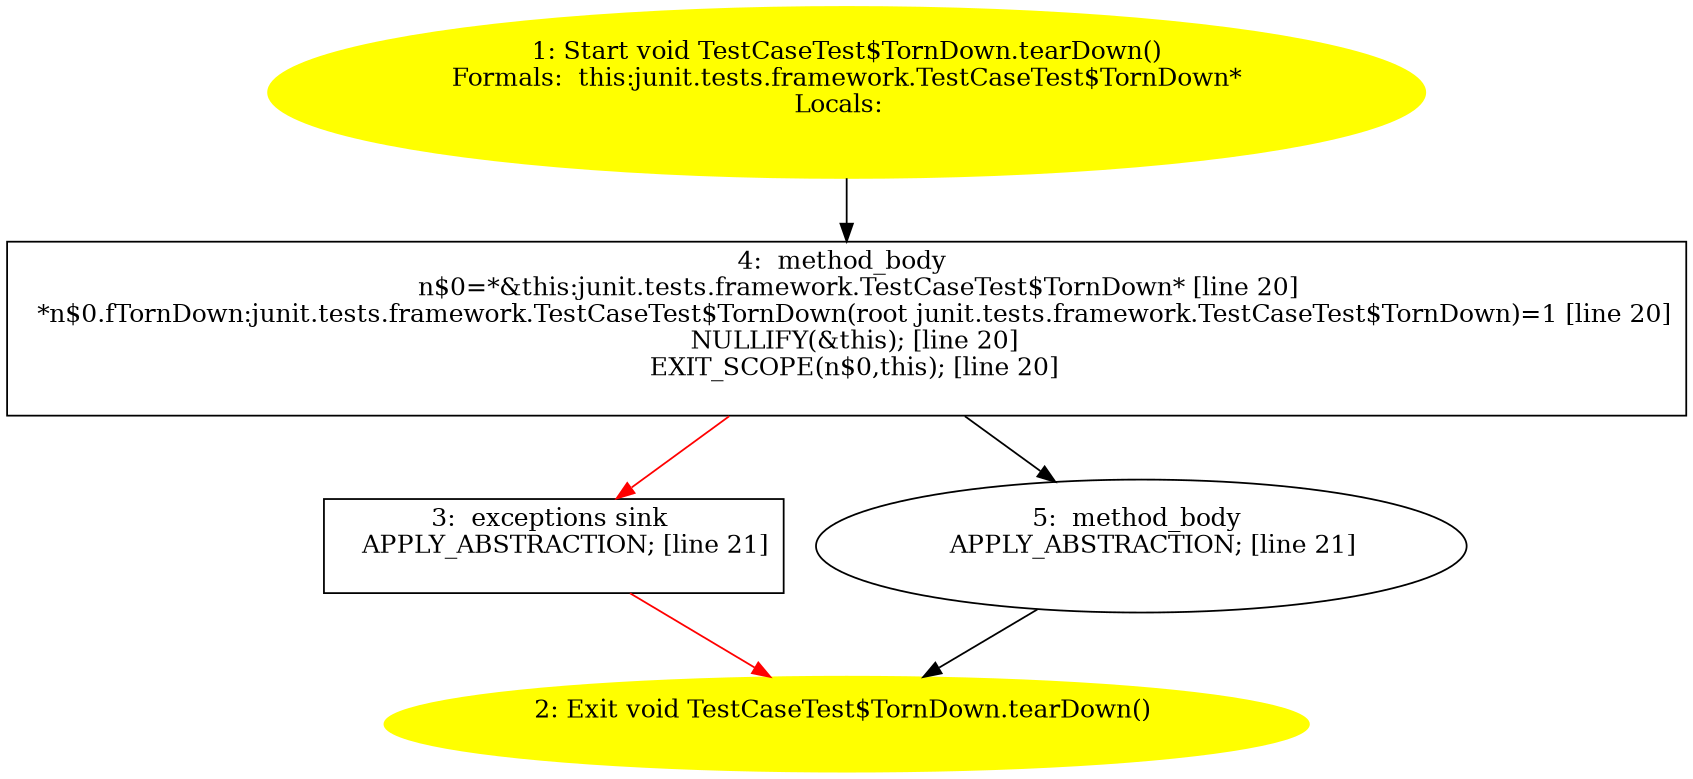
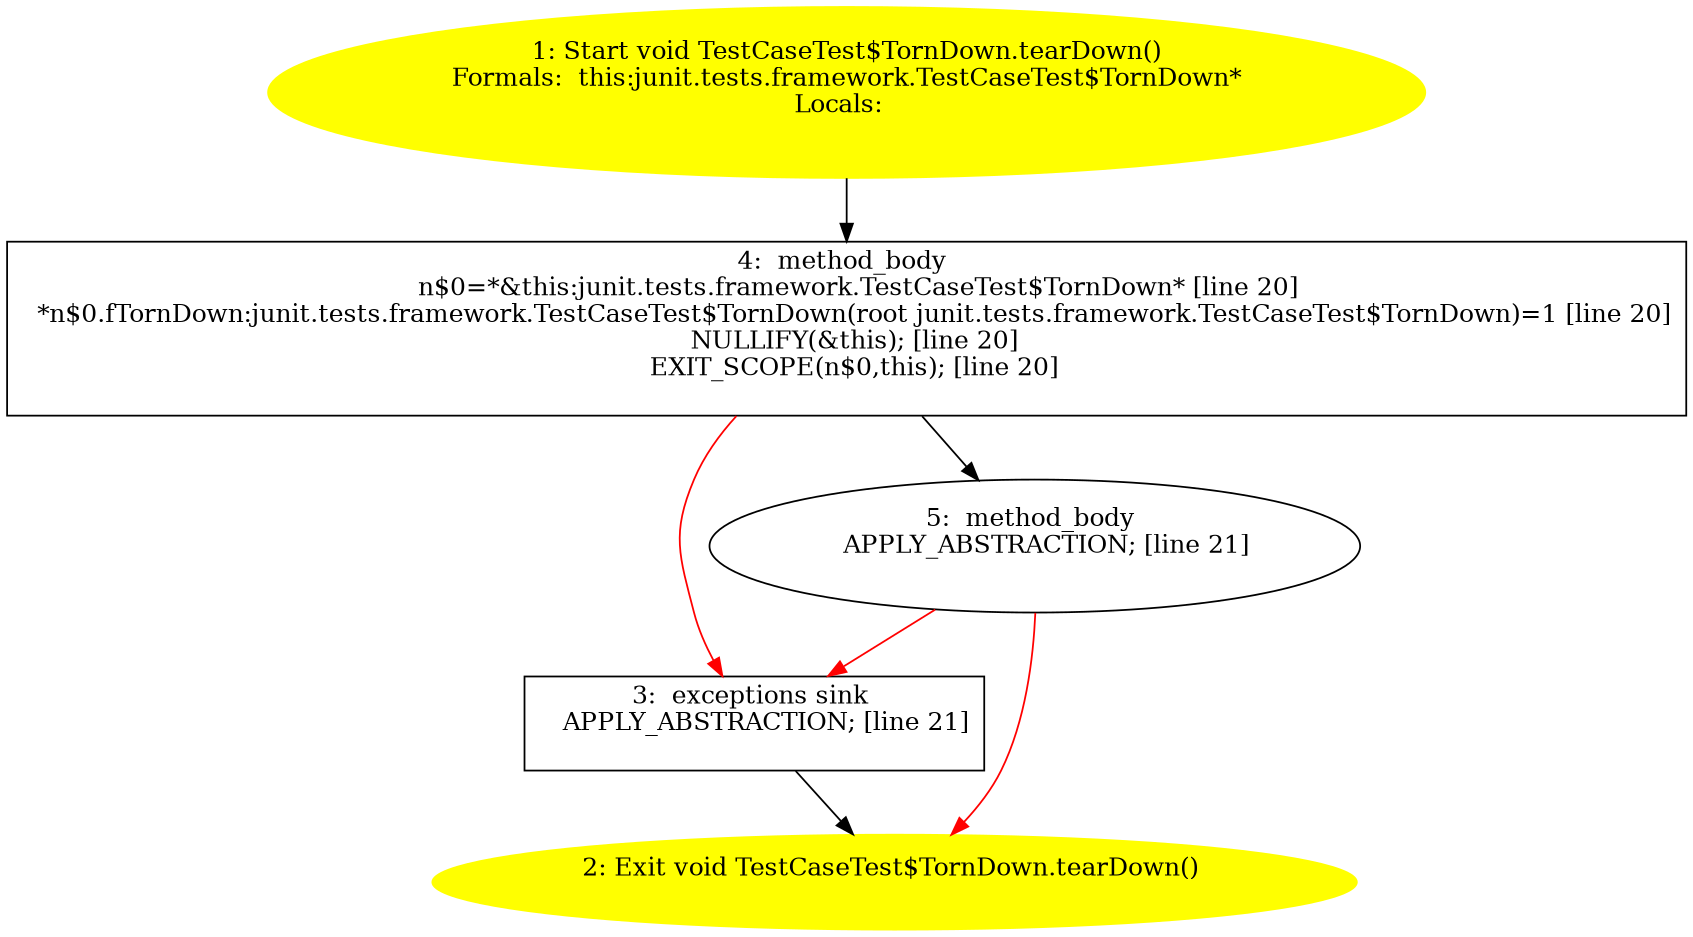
(692, 630) -> (818, 796)
none -> (890, 638)
(988, 638) -> (1018, 724)
